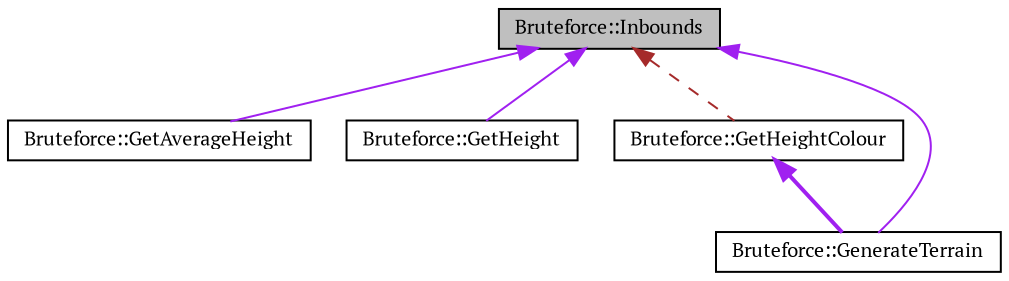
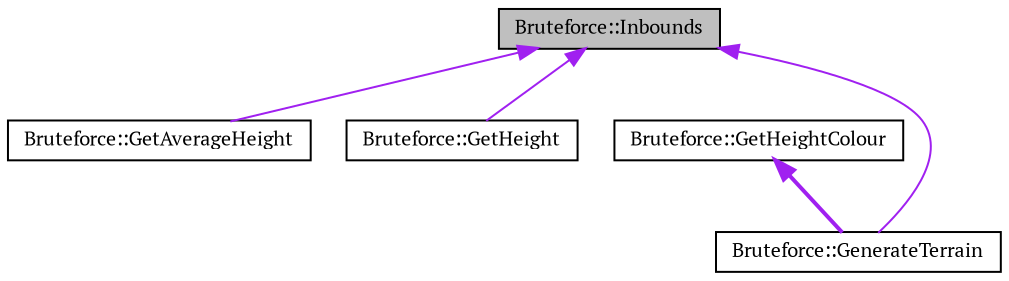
(692, 90) -> none
